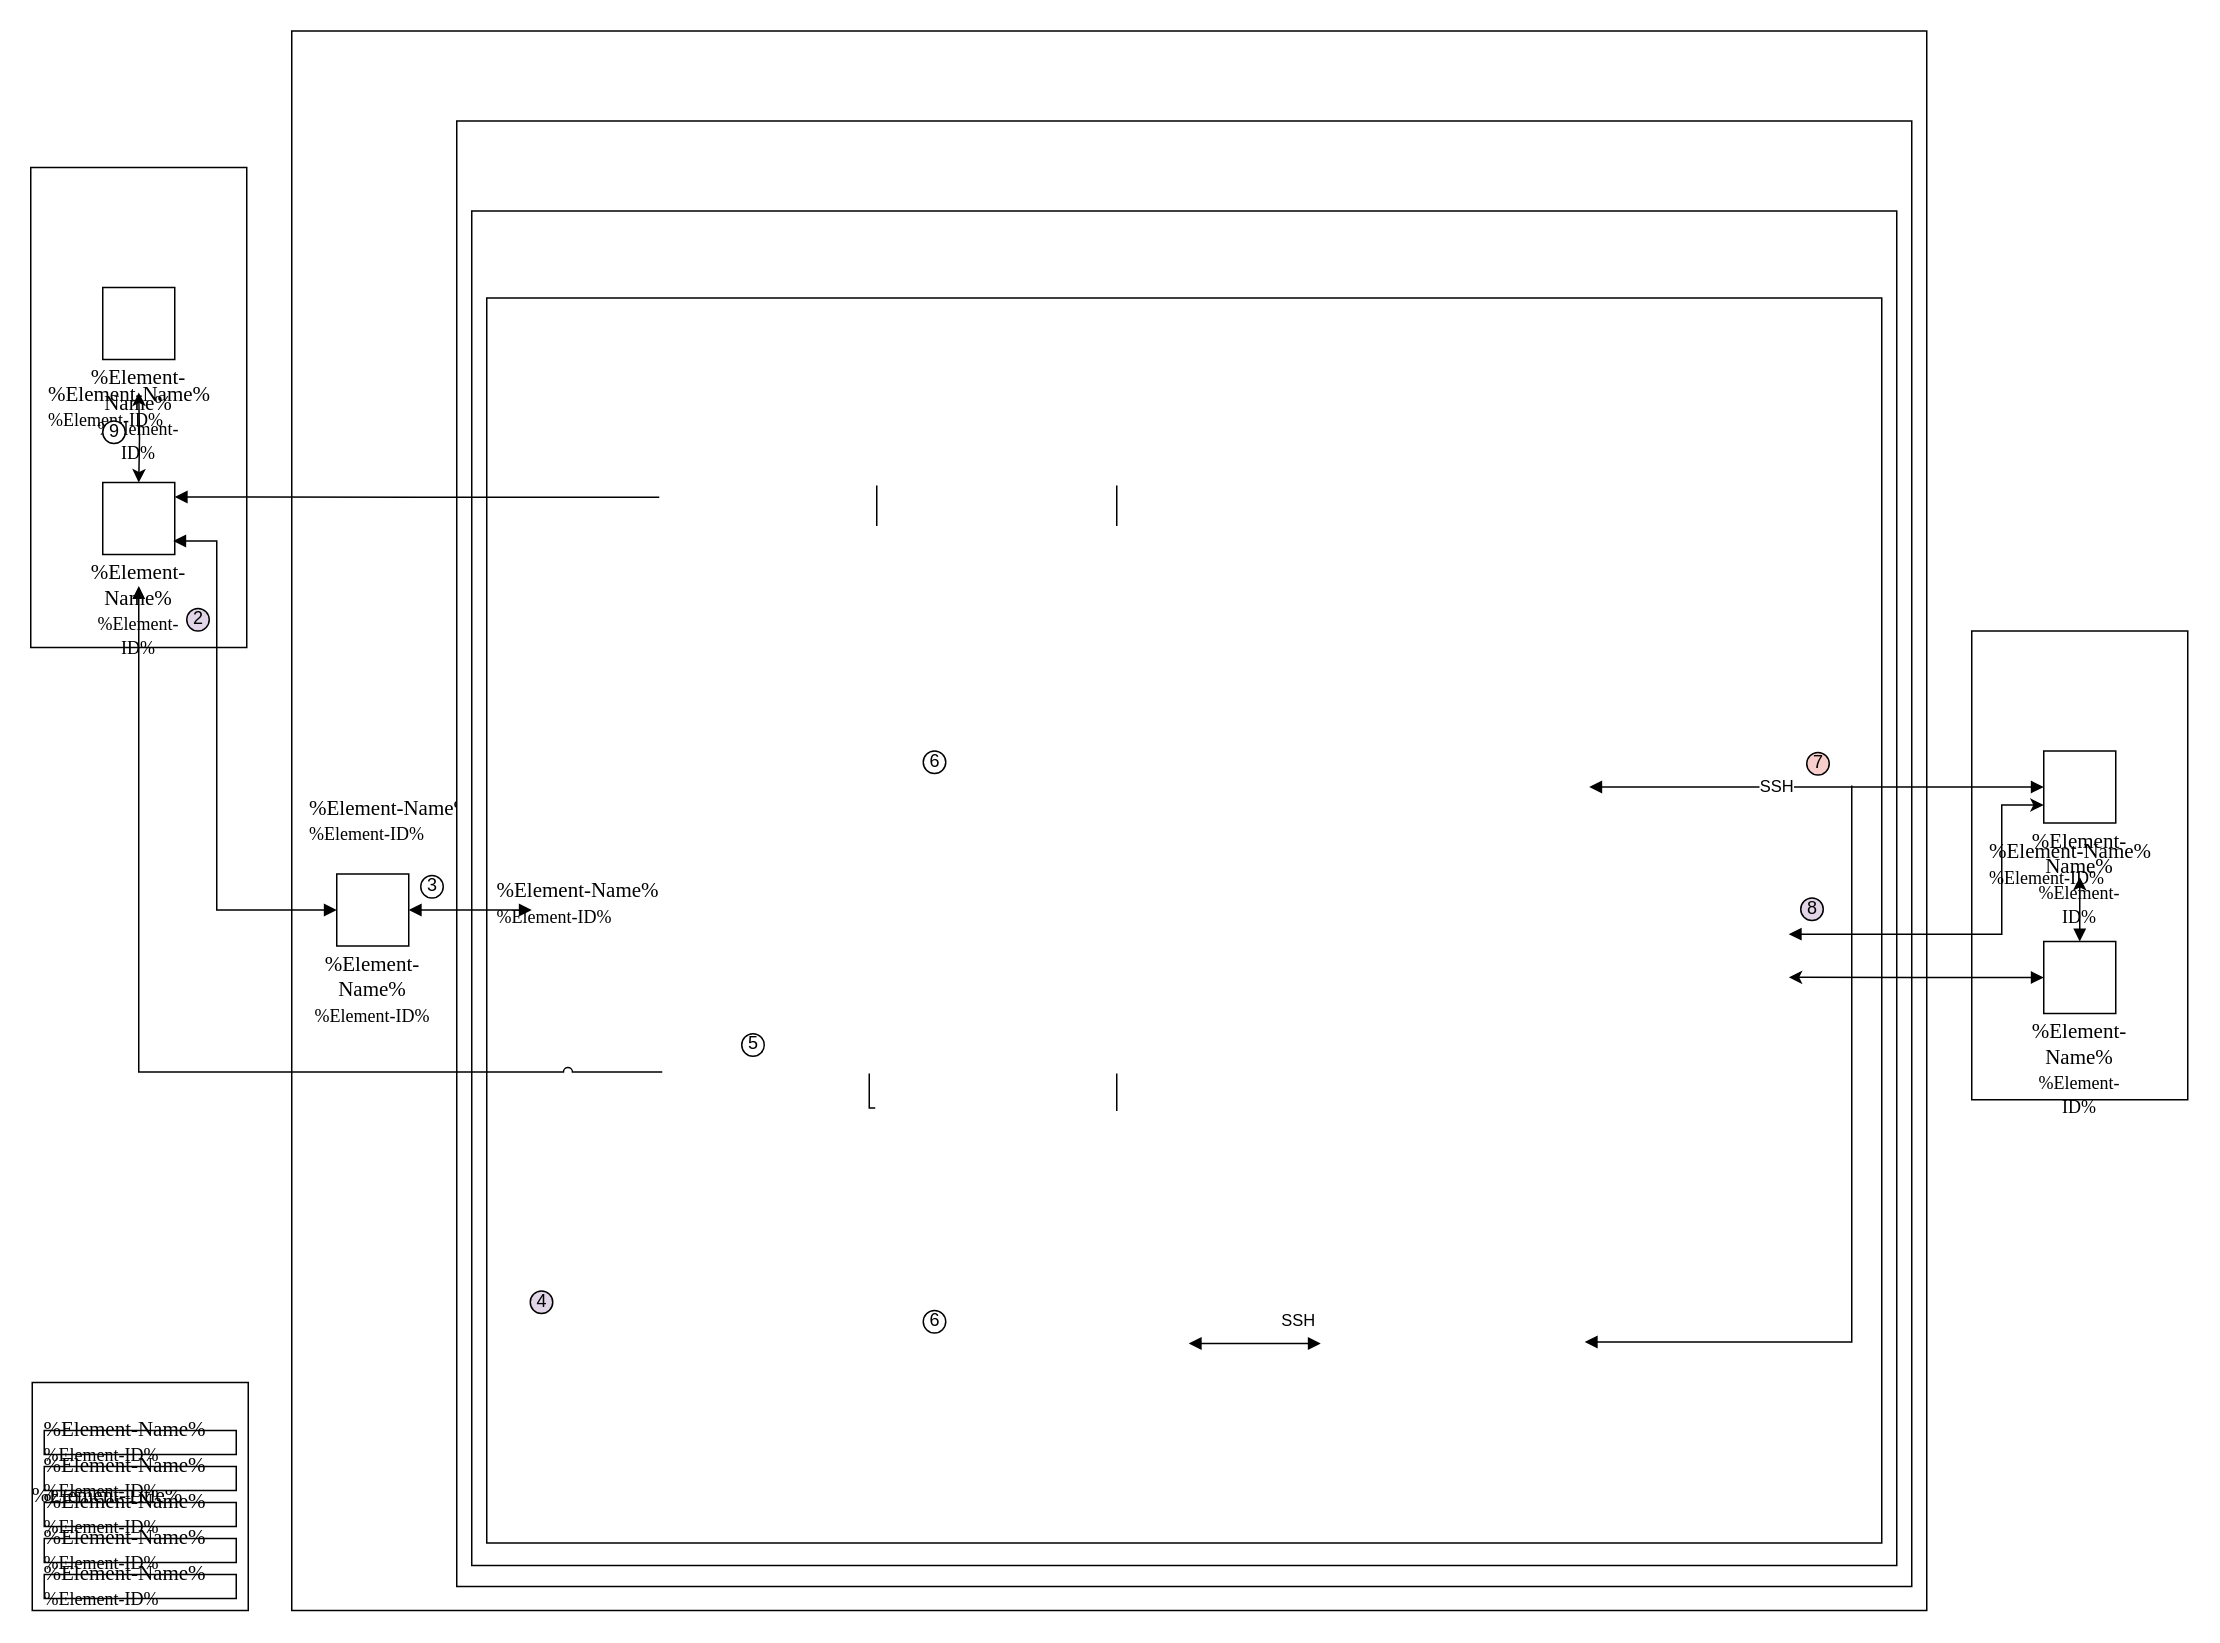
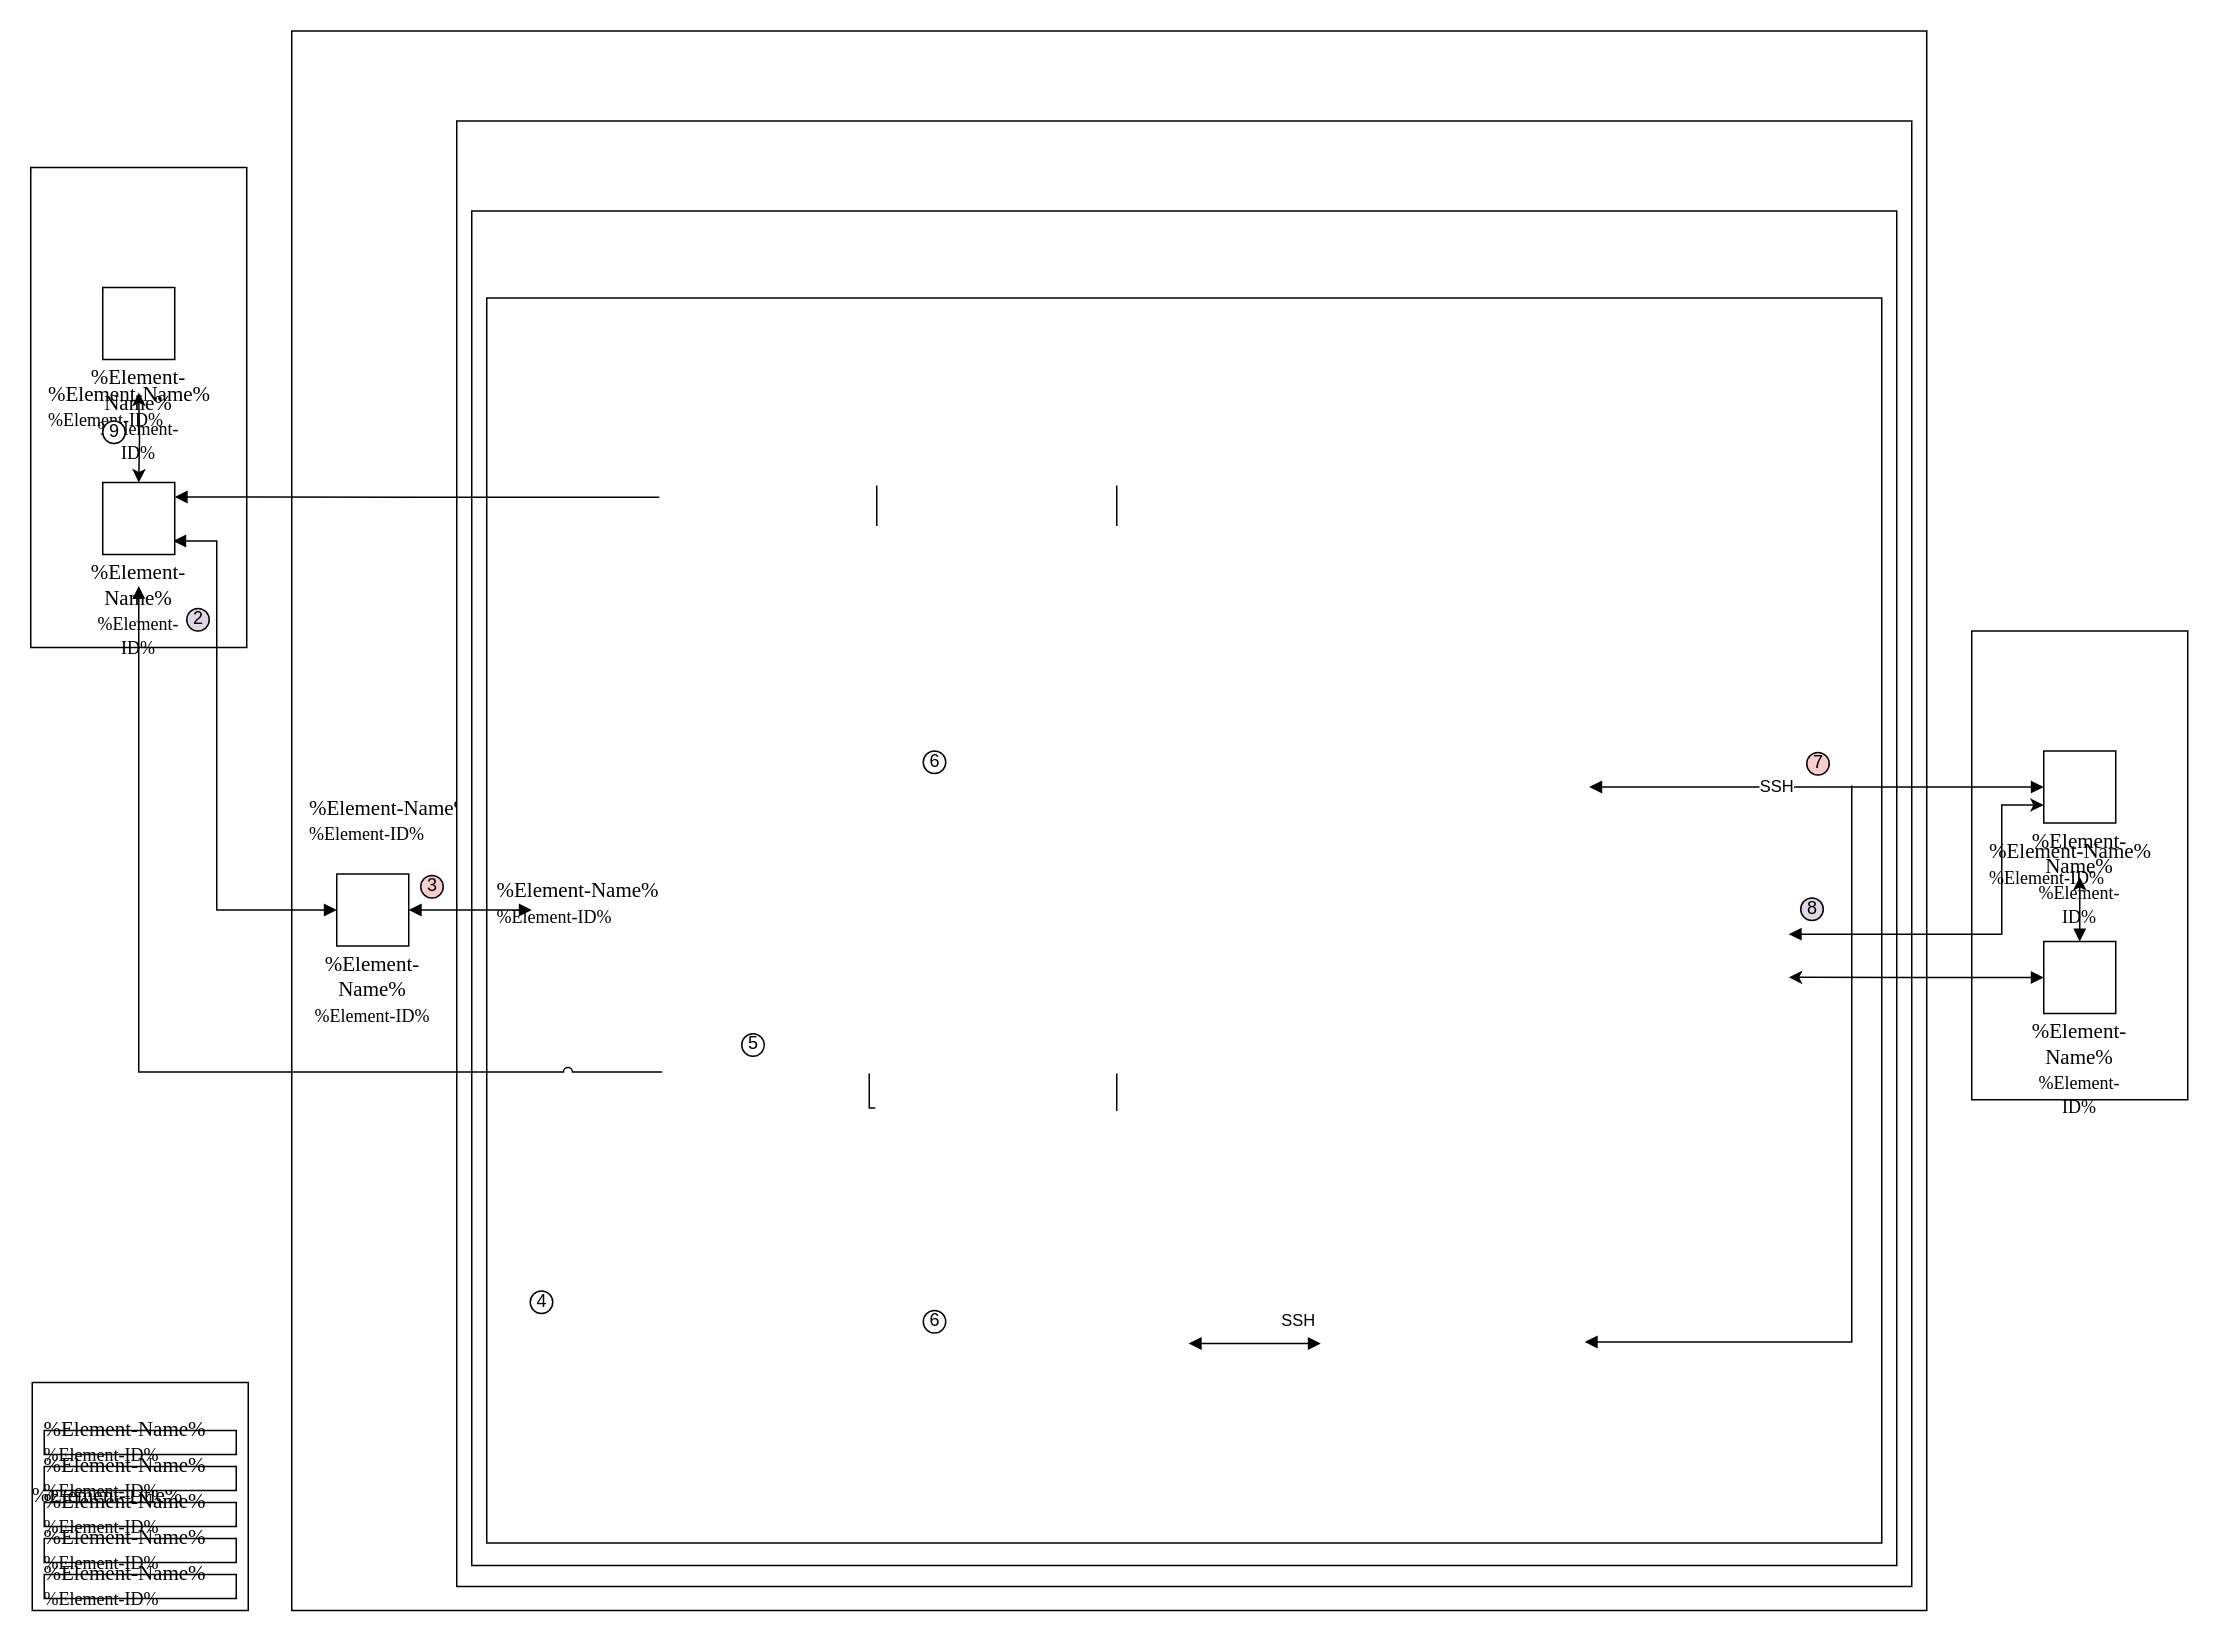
(432, 887) -> (432, 887)
(542, 1302) -> (542, 1302)
